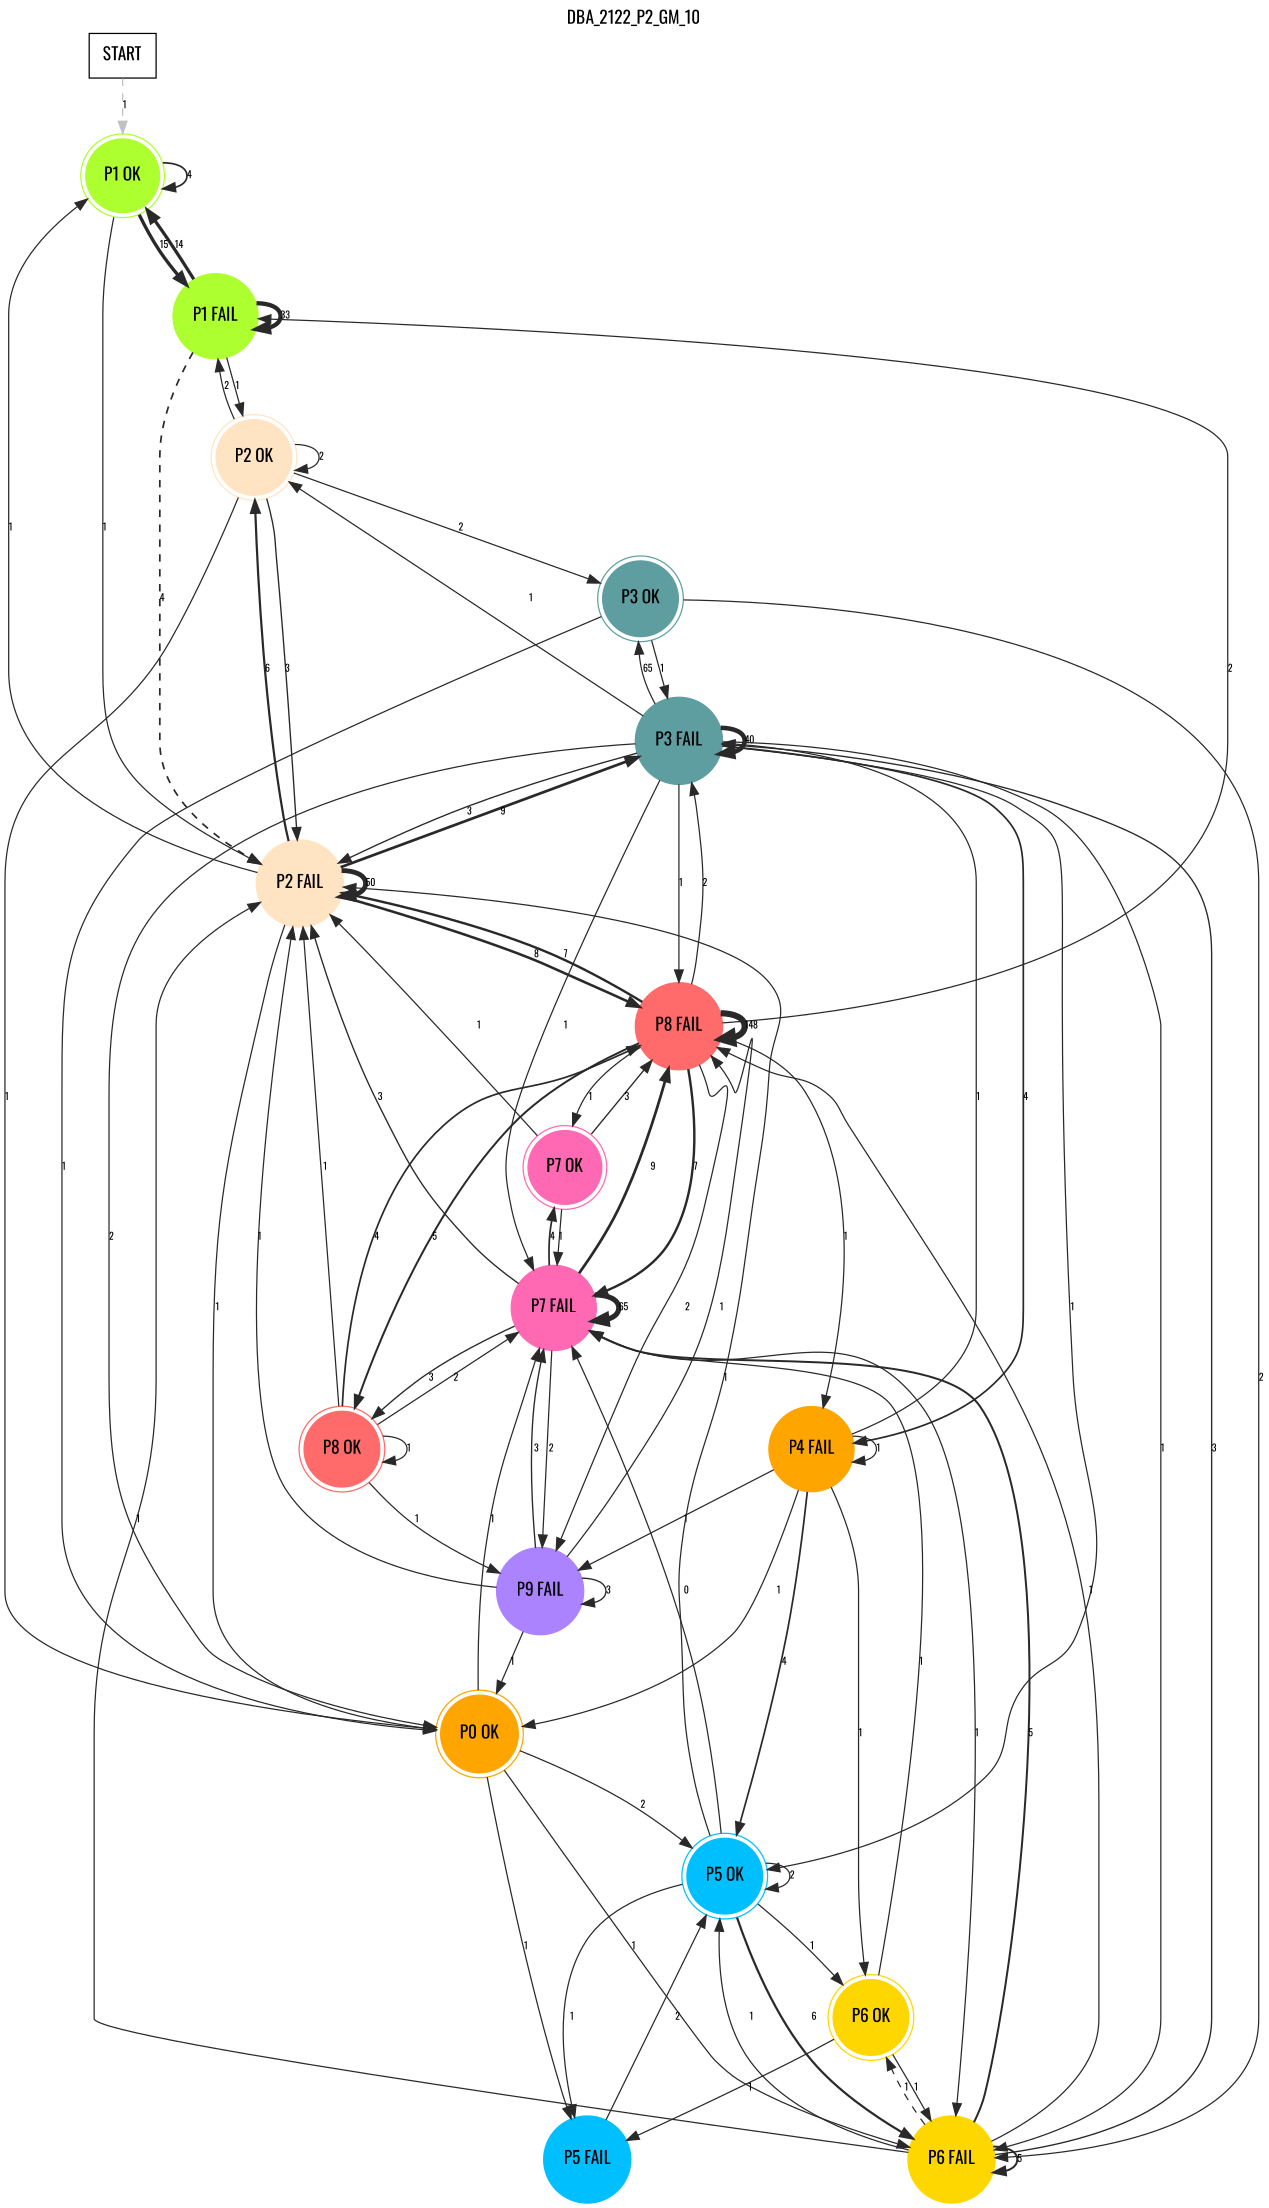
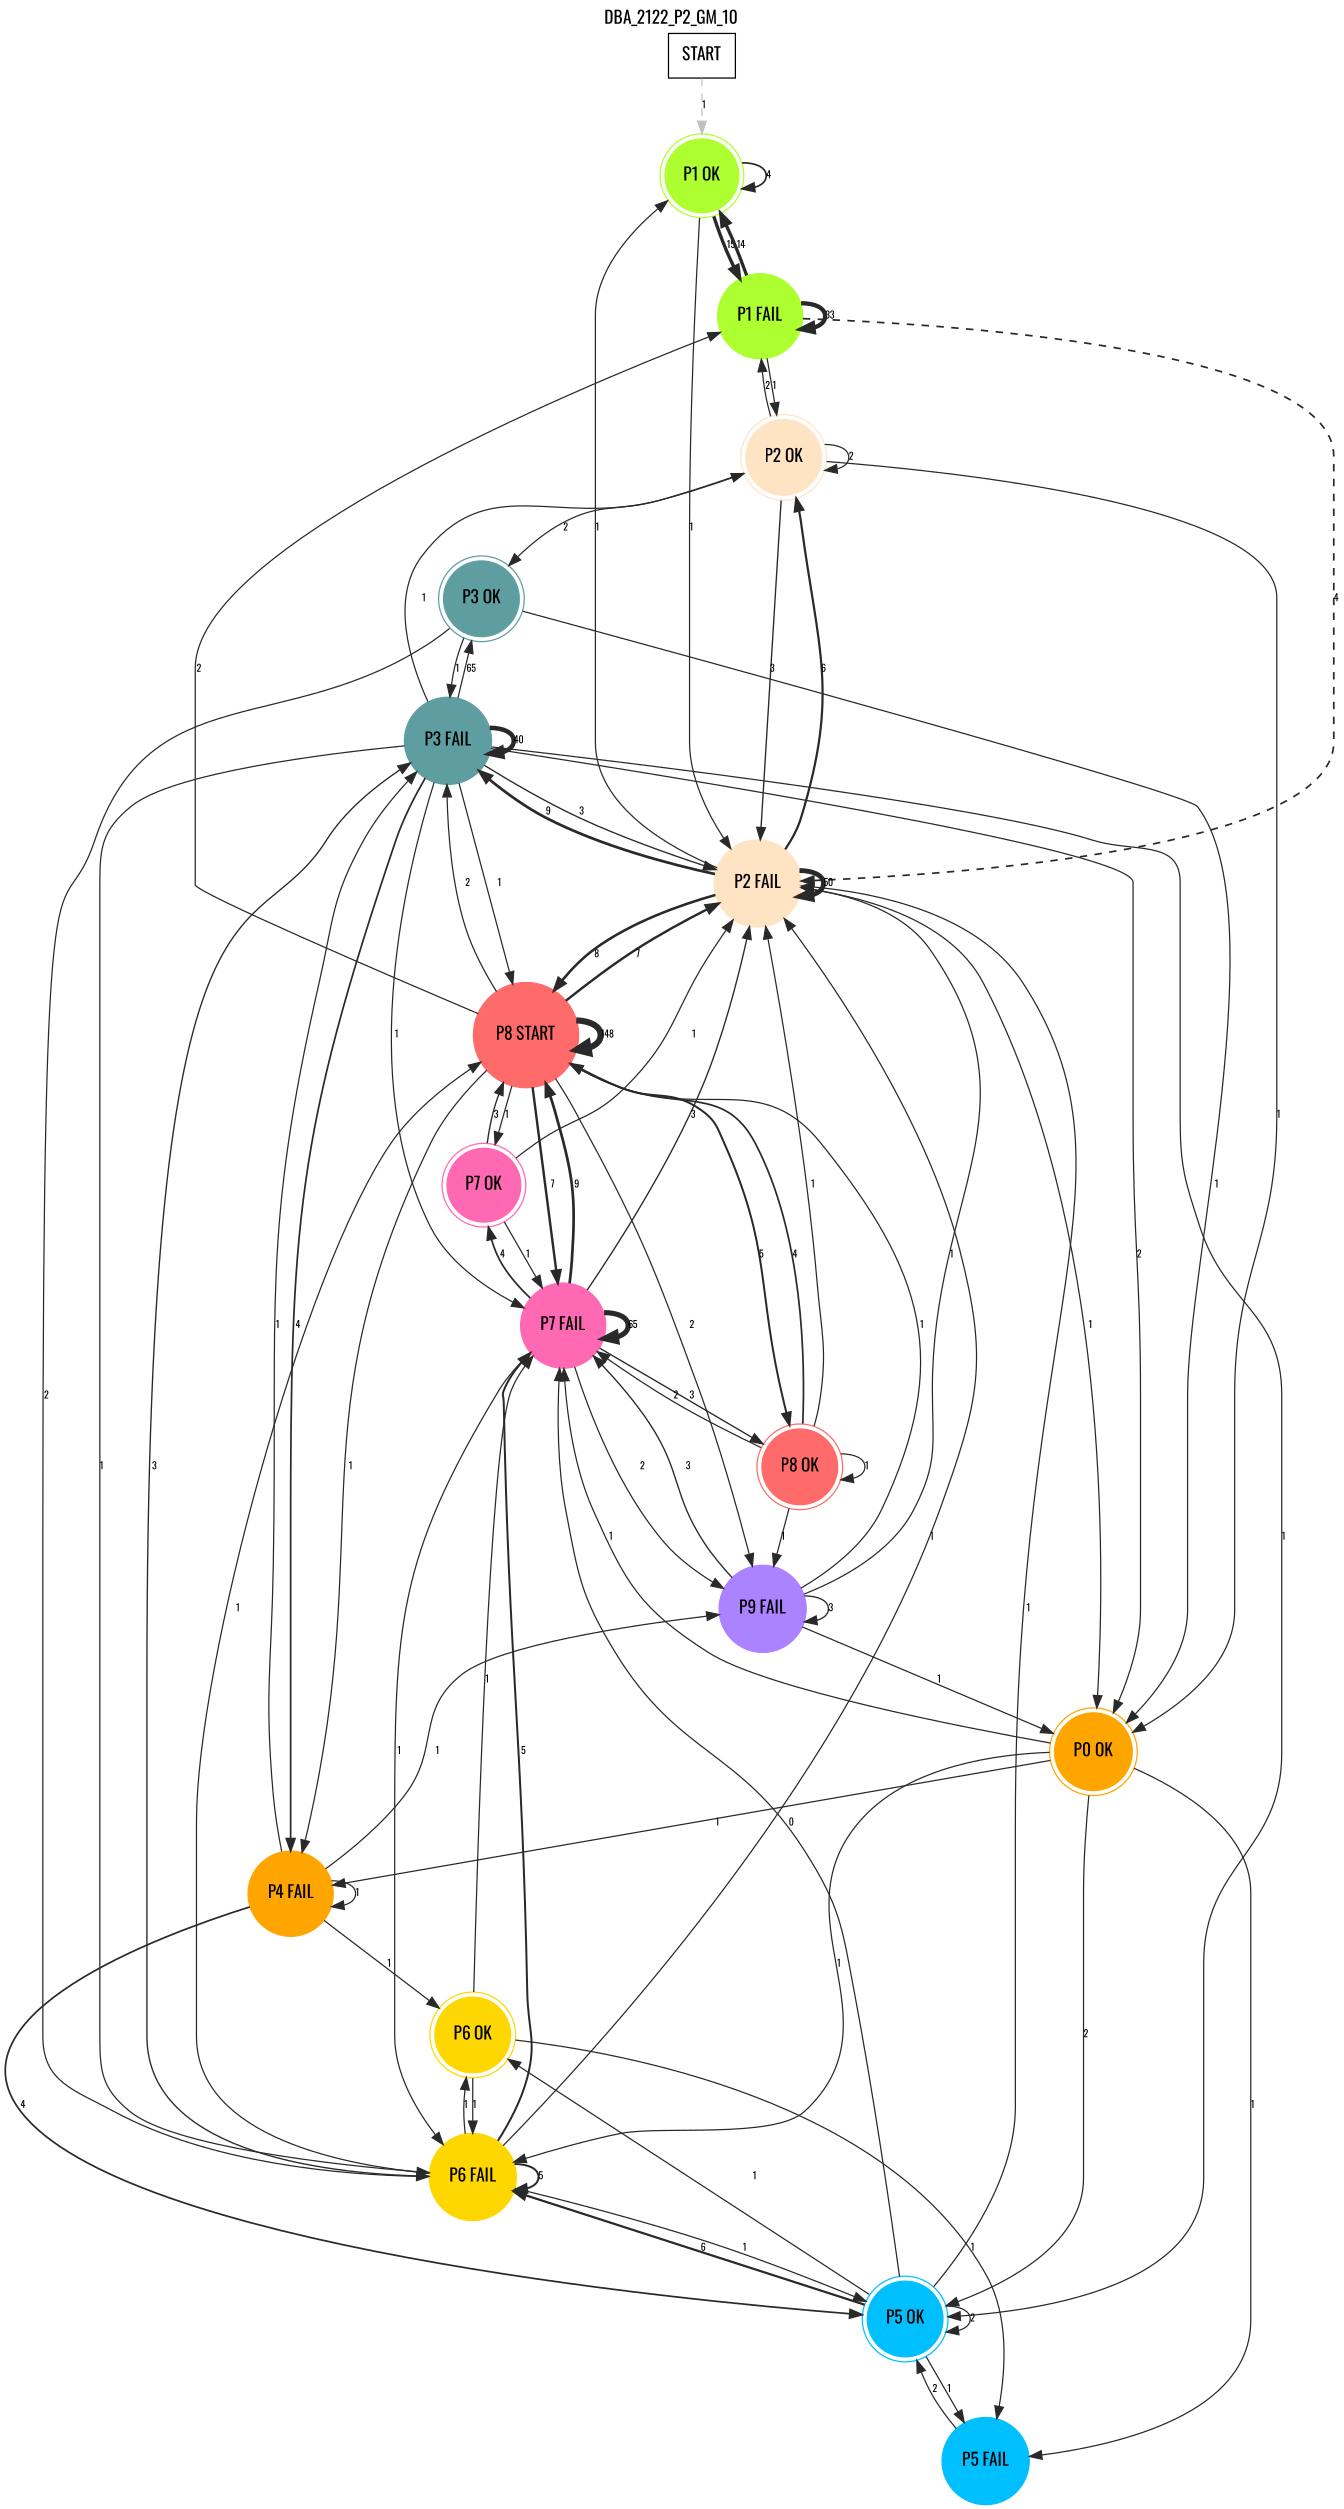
(679, 1026) -> (526, 1035)
(709, 1654) -> (698, 1822)
(907, 2098) -> (464, 2112)
